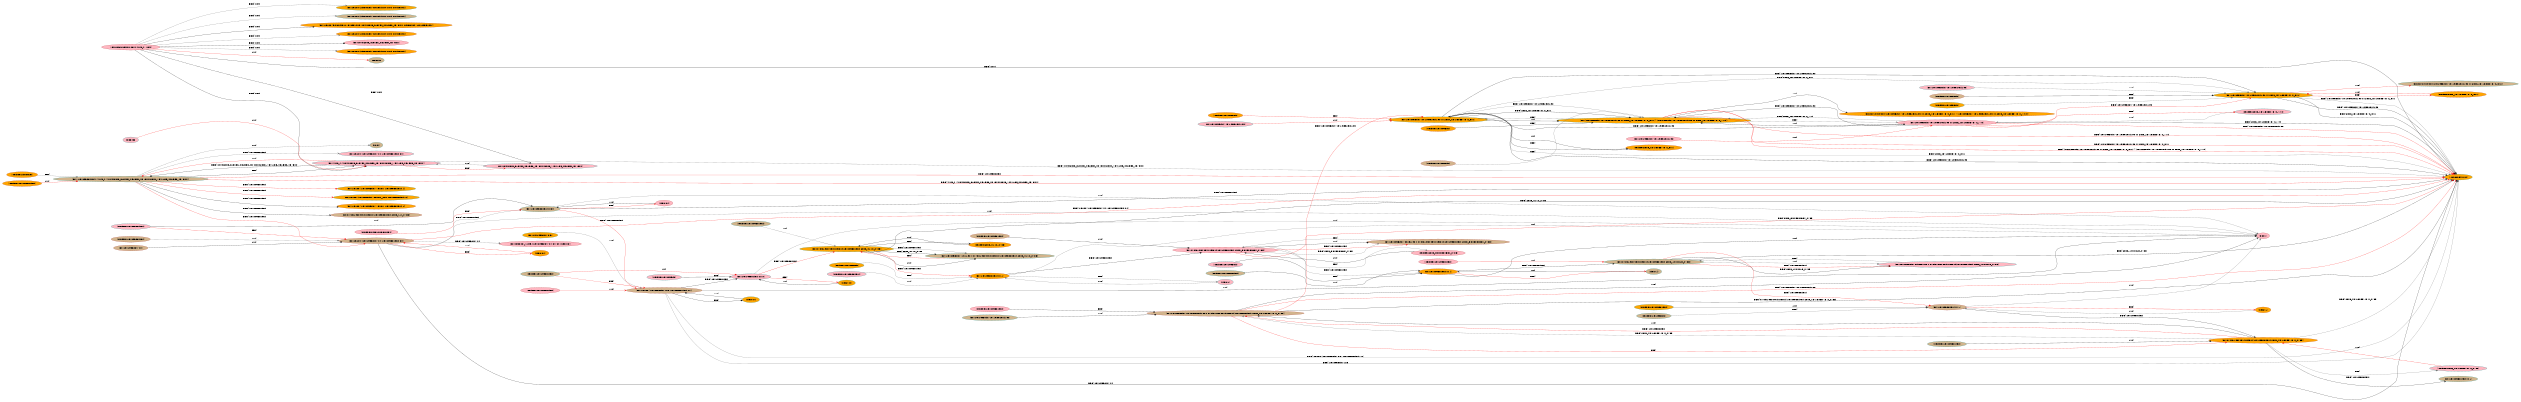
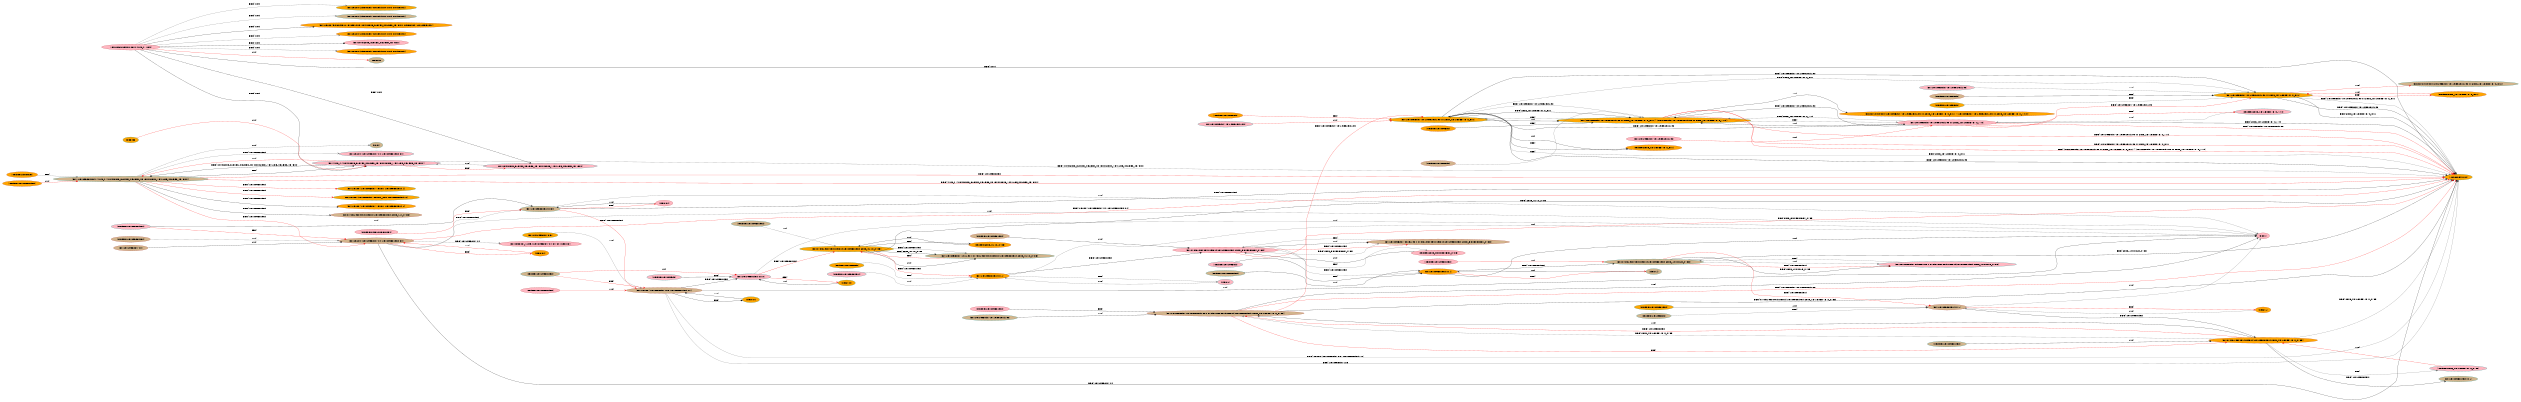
(131, 140) -> (131, 140)
